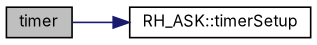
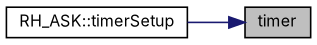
(93, 22) -> (208, 22)
